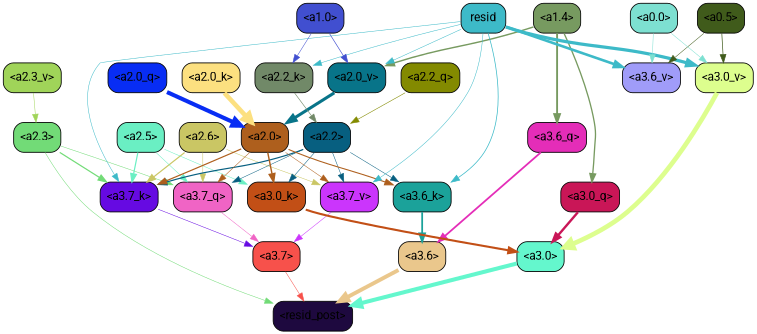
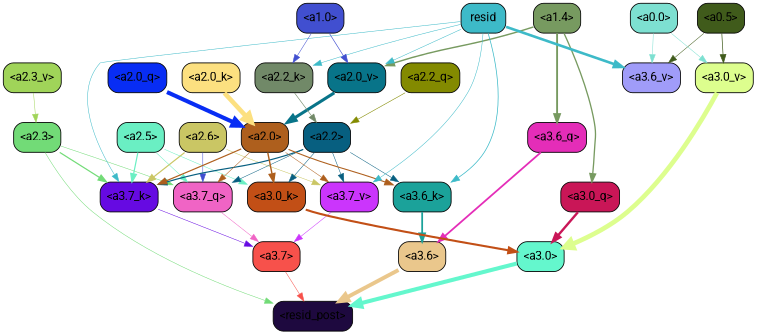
(596, 46) -> none
(203, 160) -> (203, 160)
